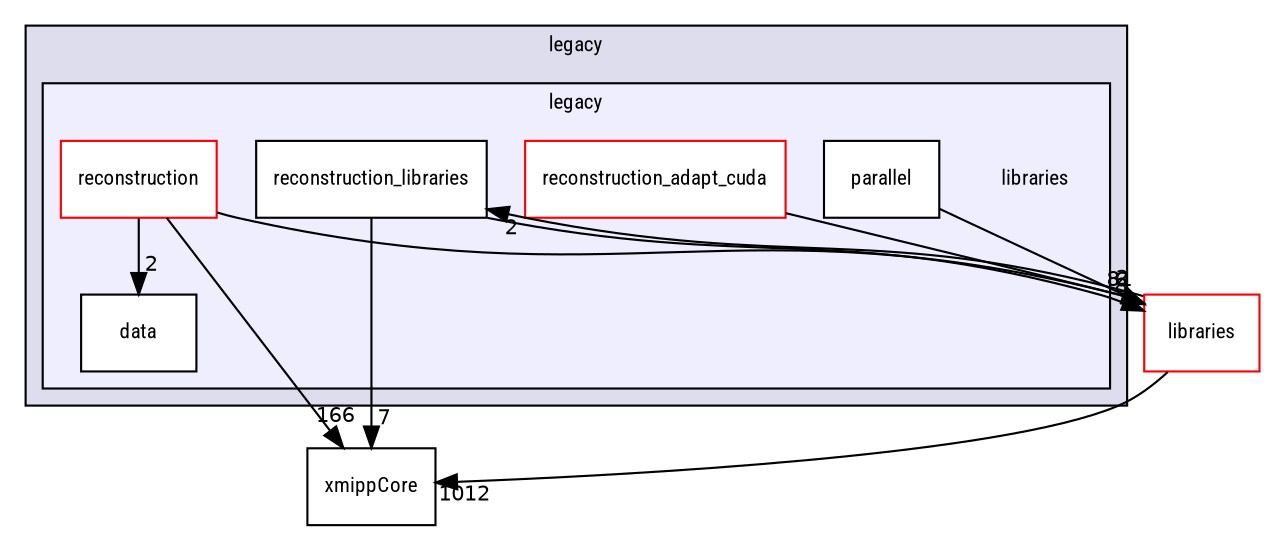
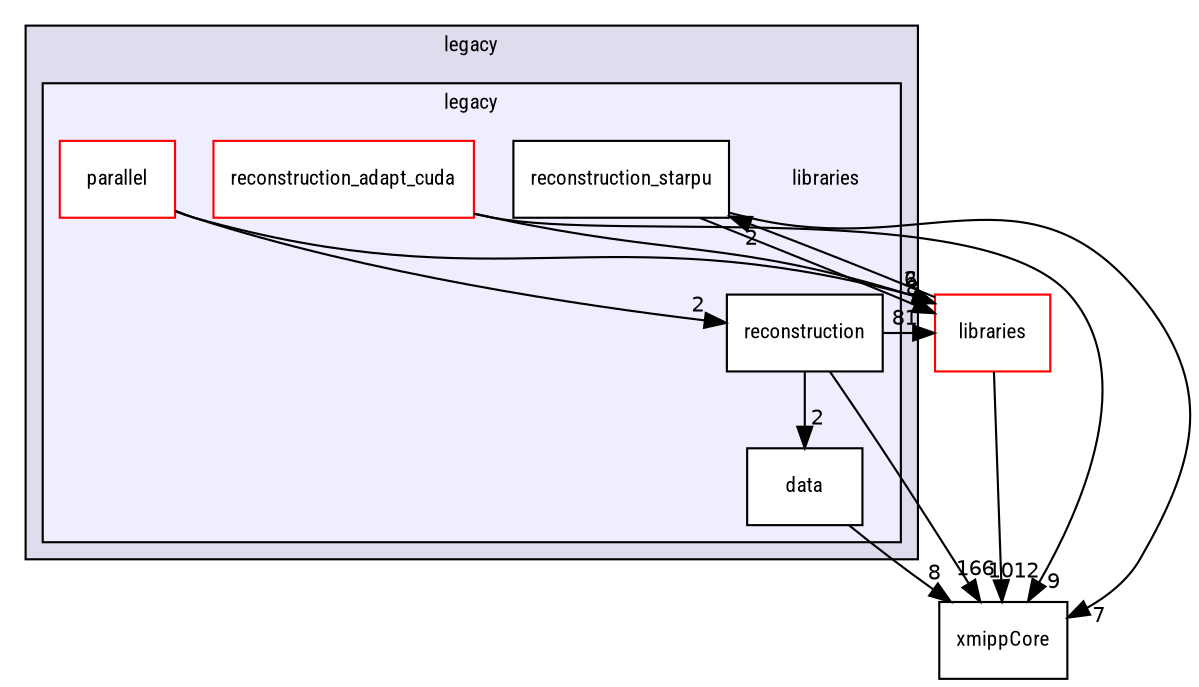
(139, 179) -> (805, 333)
(371, 179) -> (621, 179)
(882, 179) -> (117, 179)
none -> (931, 241)
none -> (437, 278)
none -> (911, 574)
